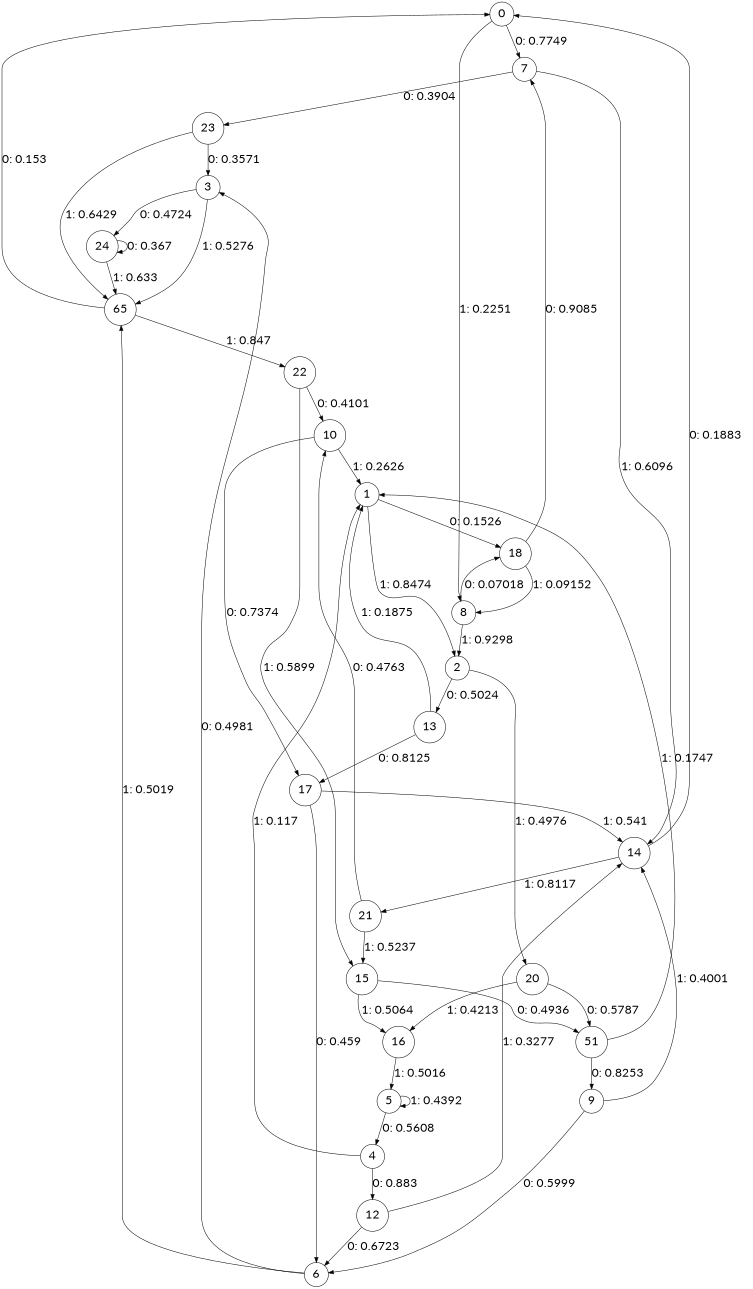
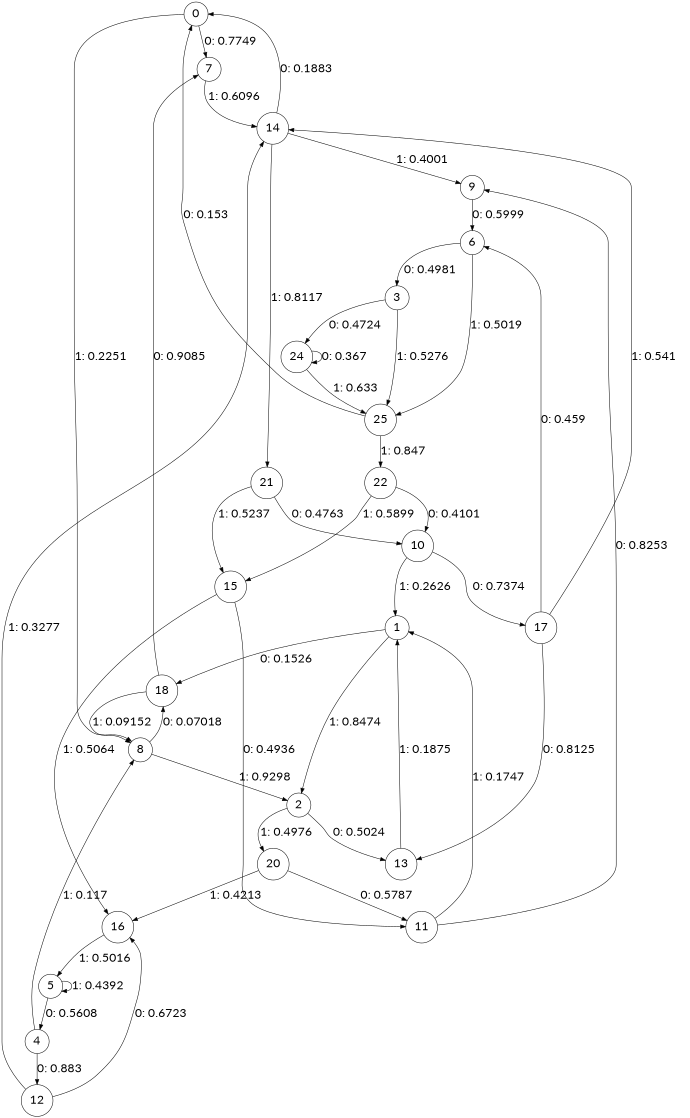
(208, 128) -> none
(120, 310) -> (381, 420)
(370, 758) -> (535, 782)
(255, 859) -> (63, 891)
(676, 1004) -> (372, 158)
(592, 1042) -> (422, 927)
(345, 1245) -> (126, 1036)
